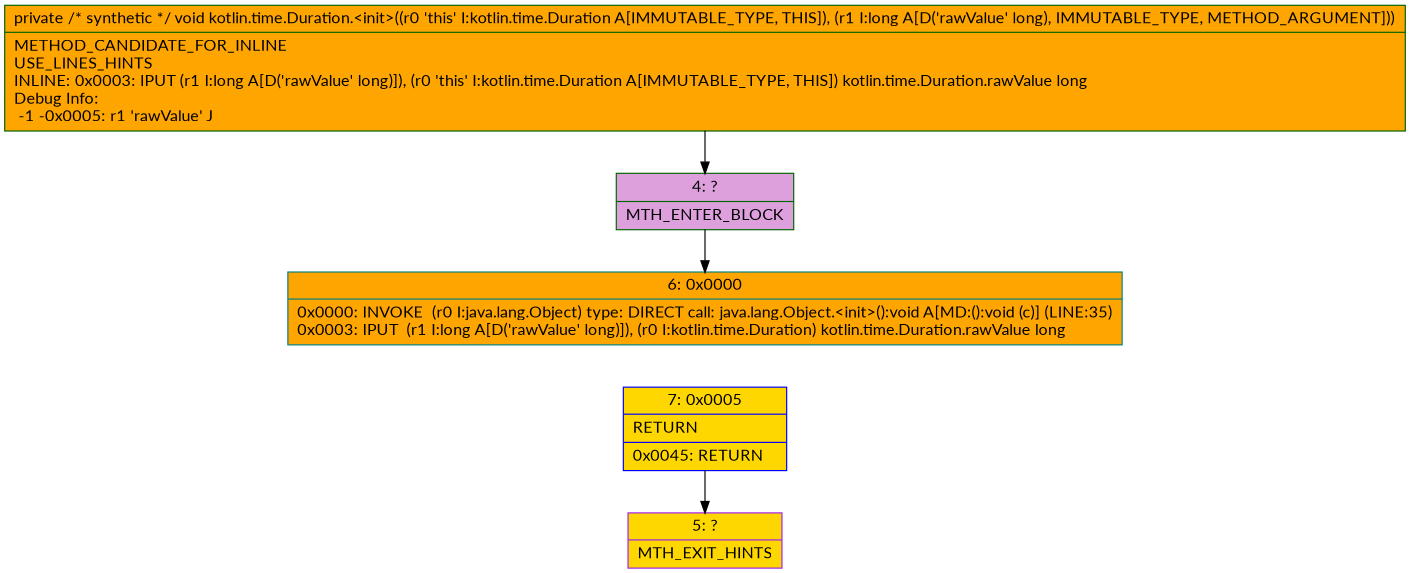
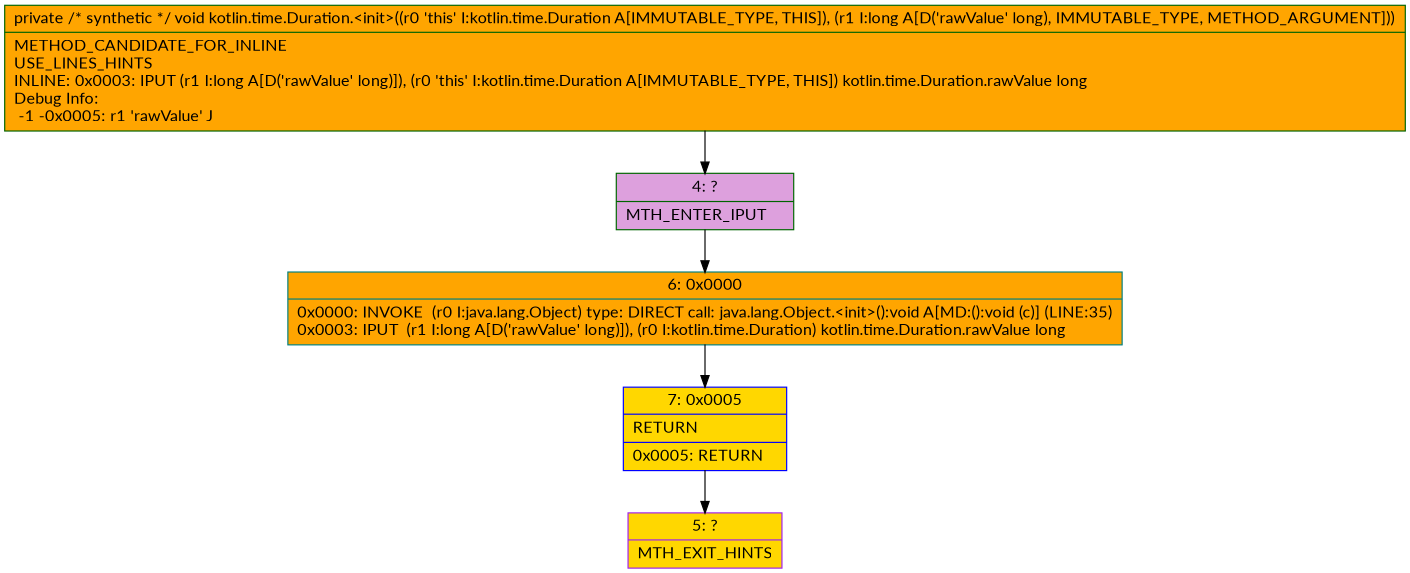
(705, 215) -> (697, 215)
none -> (705, 360)
(705, 456) -> (705, 456)
